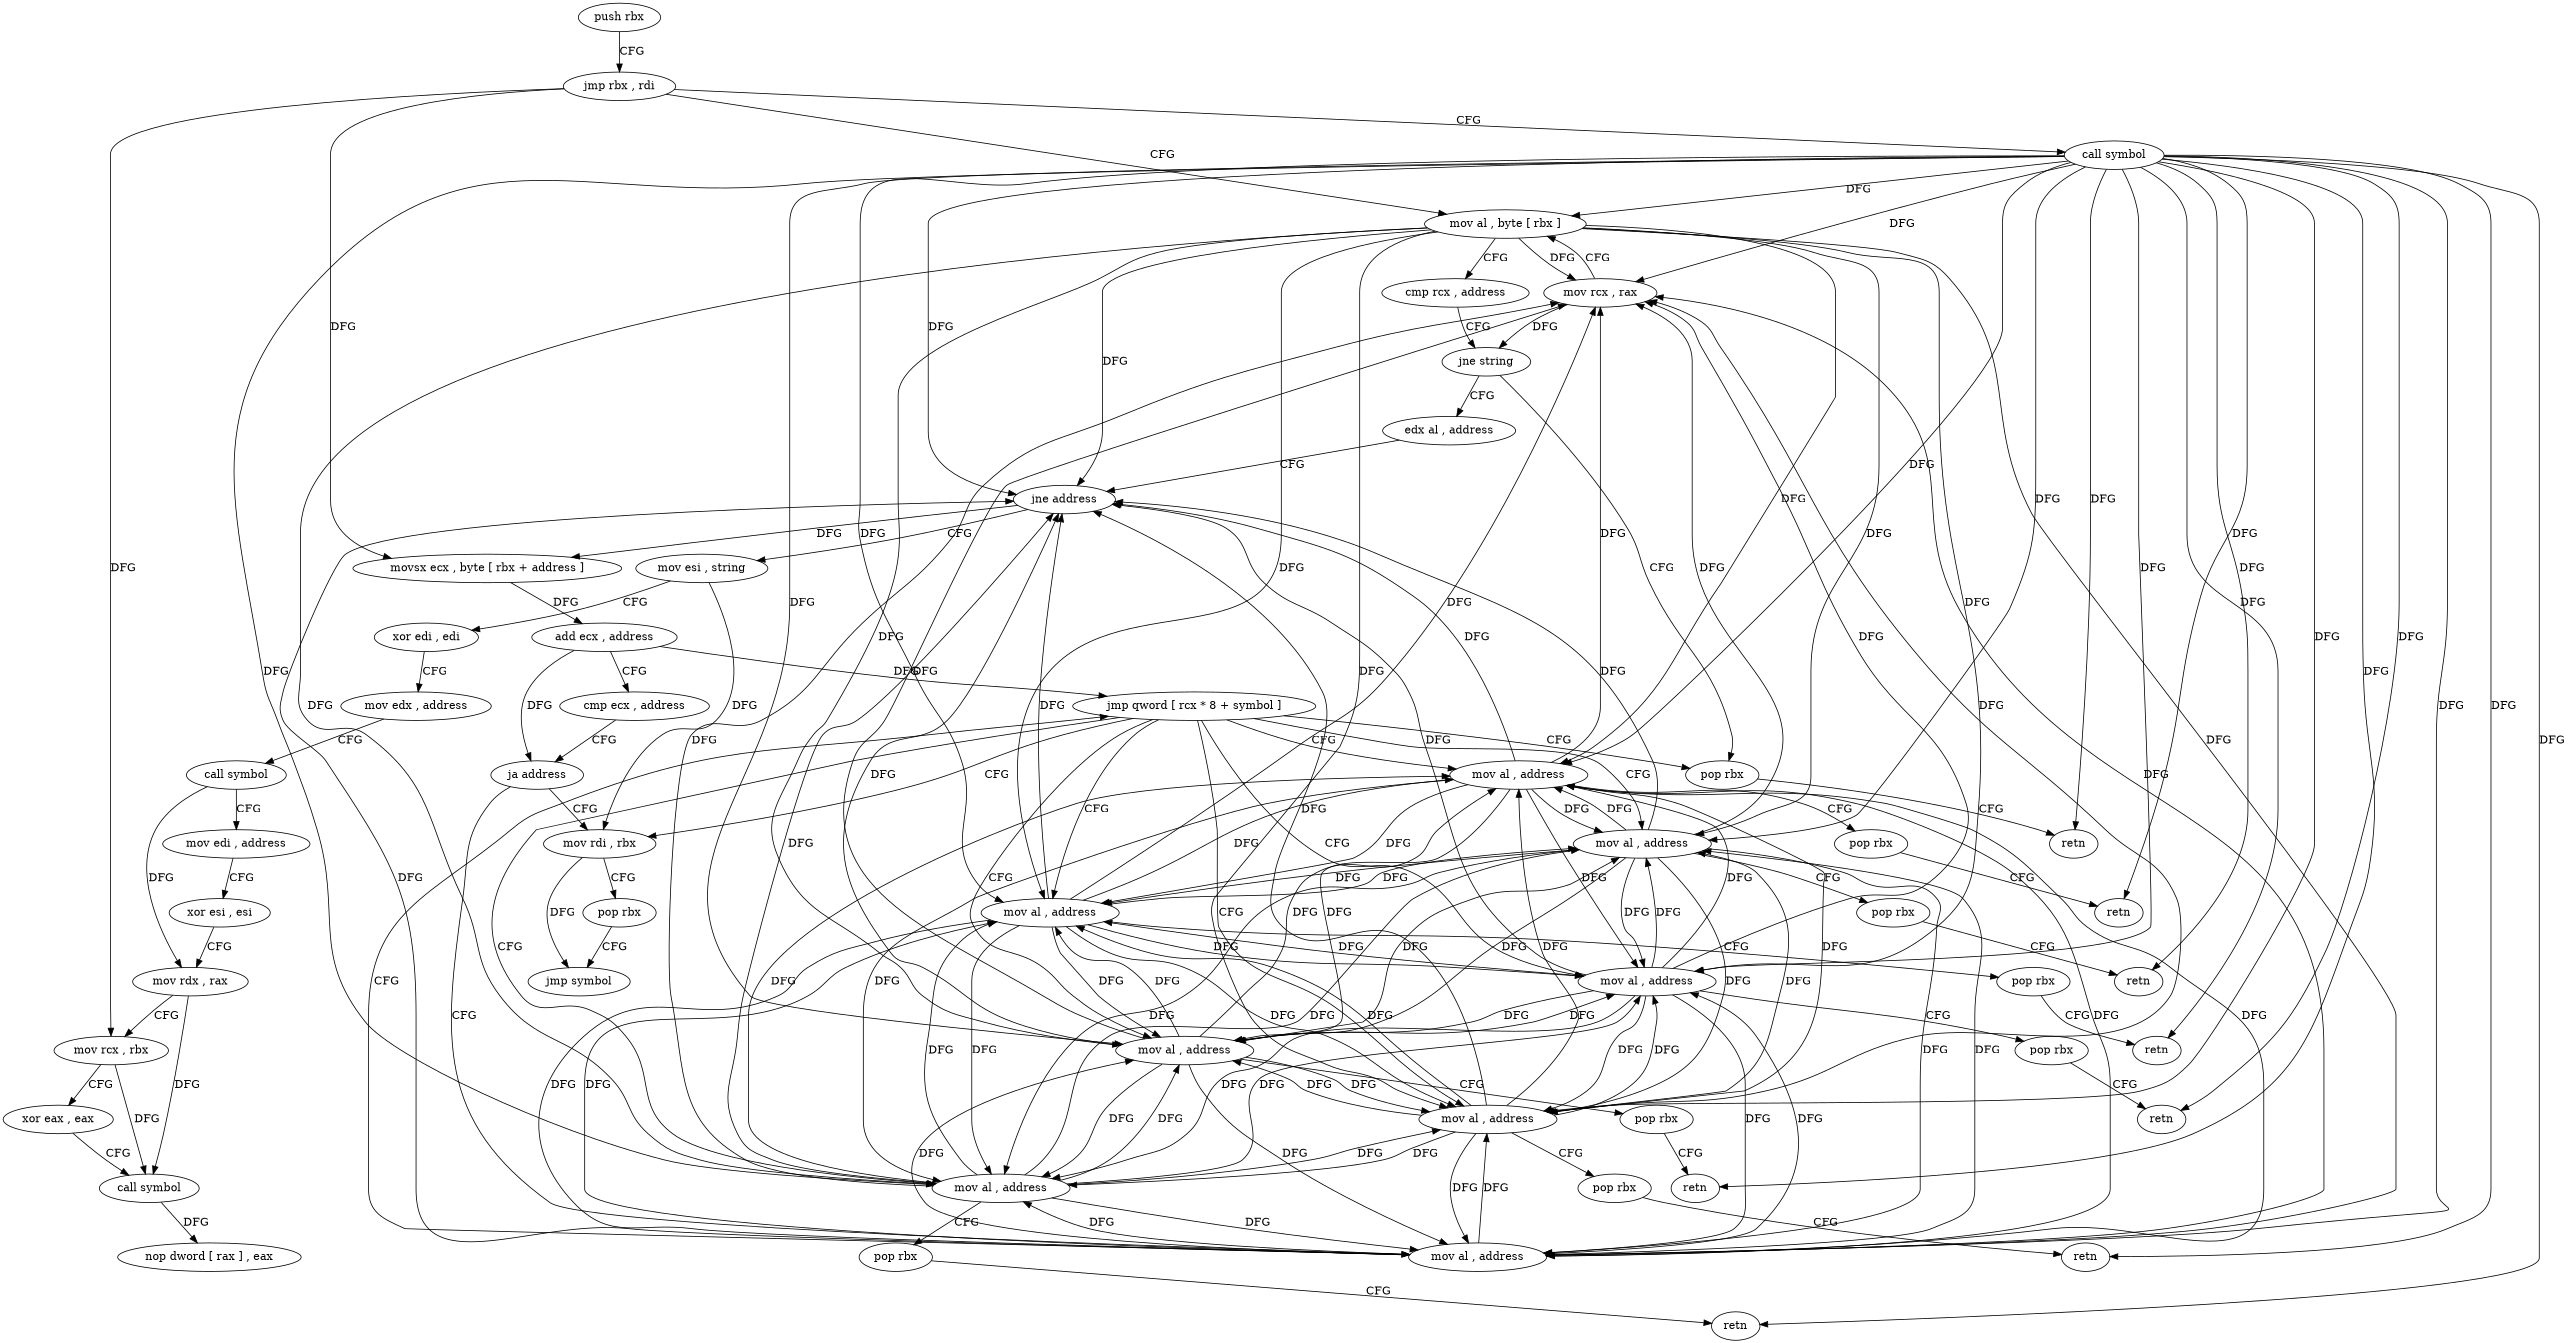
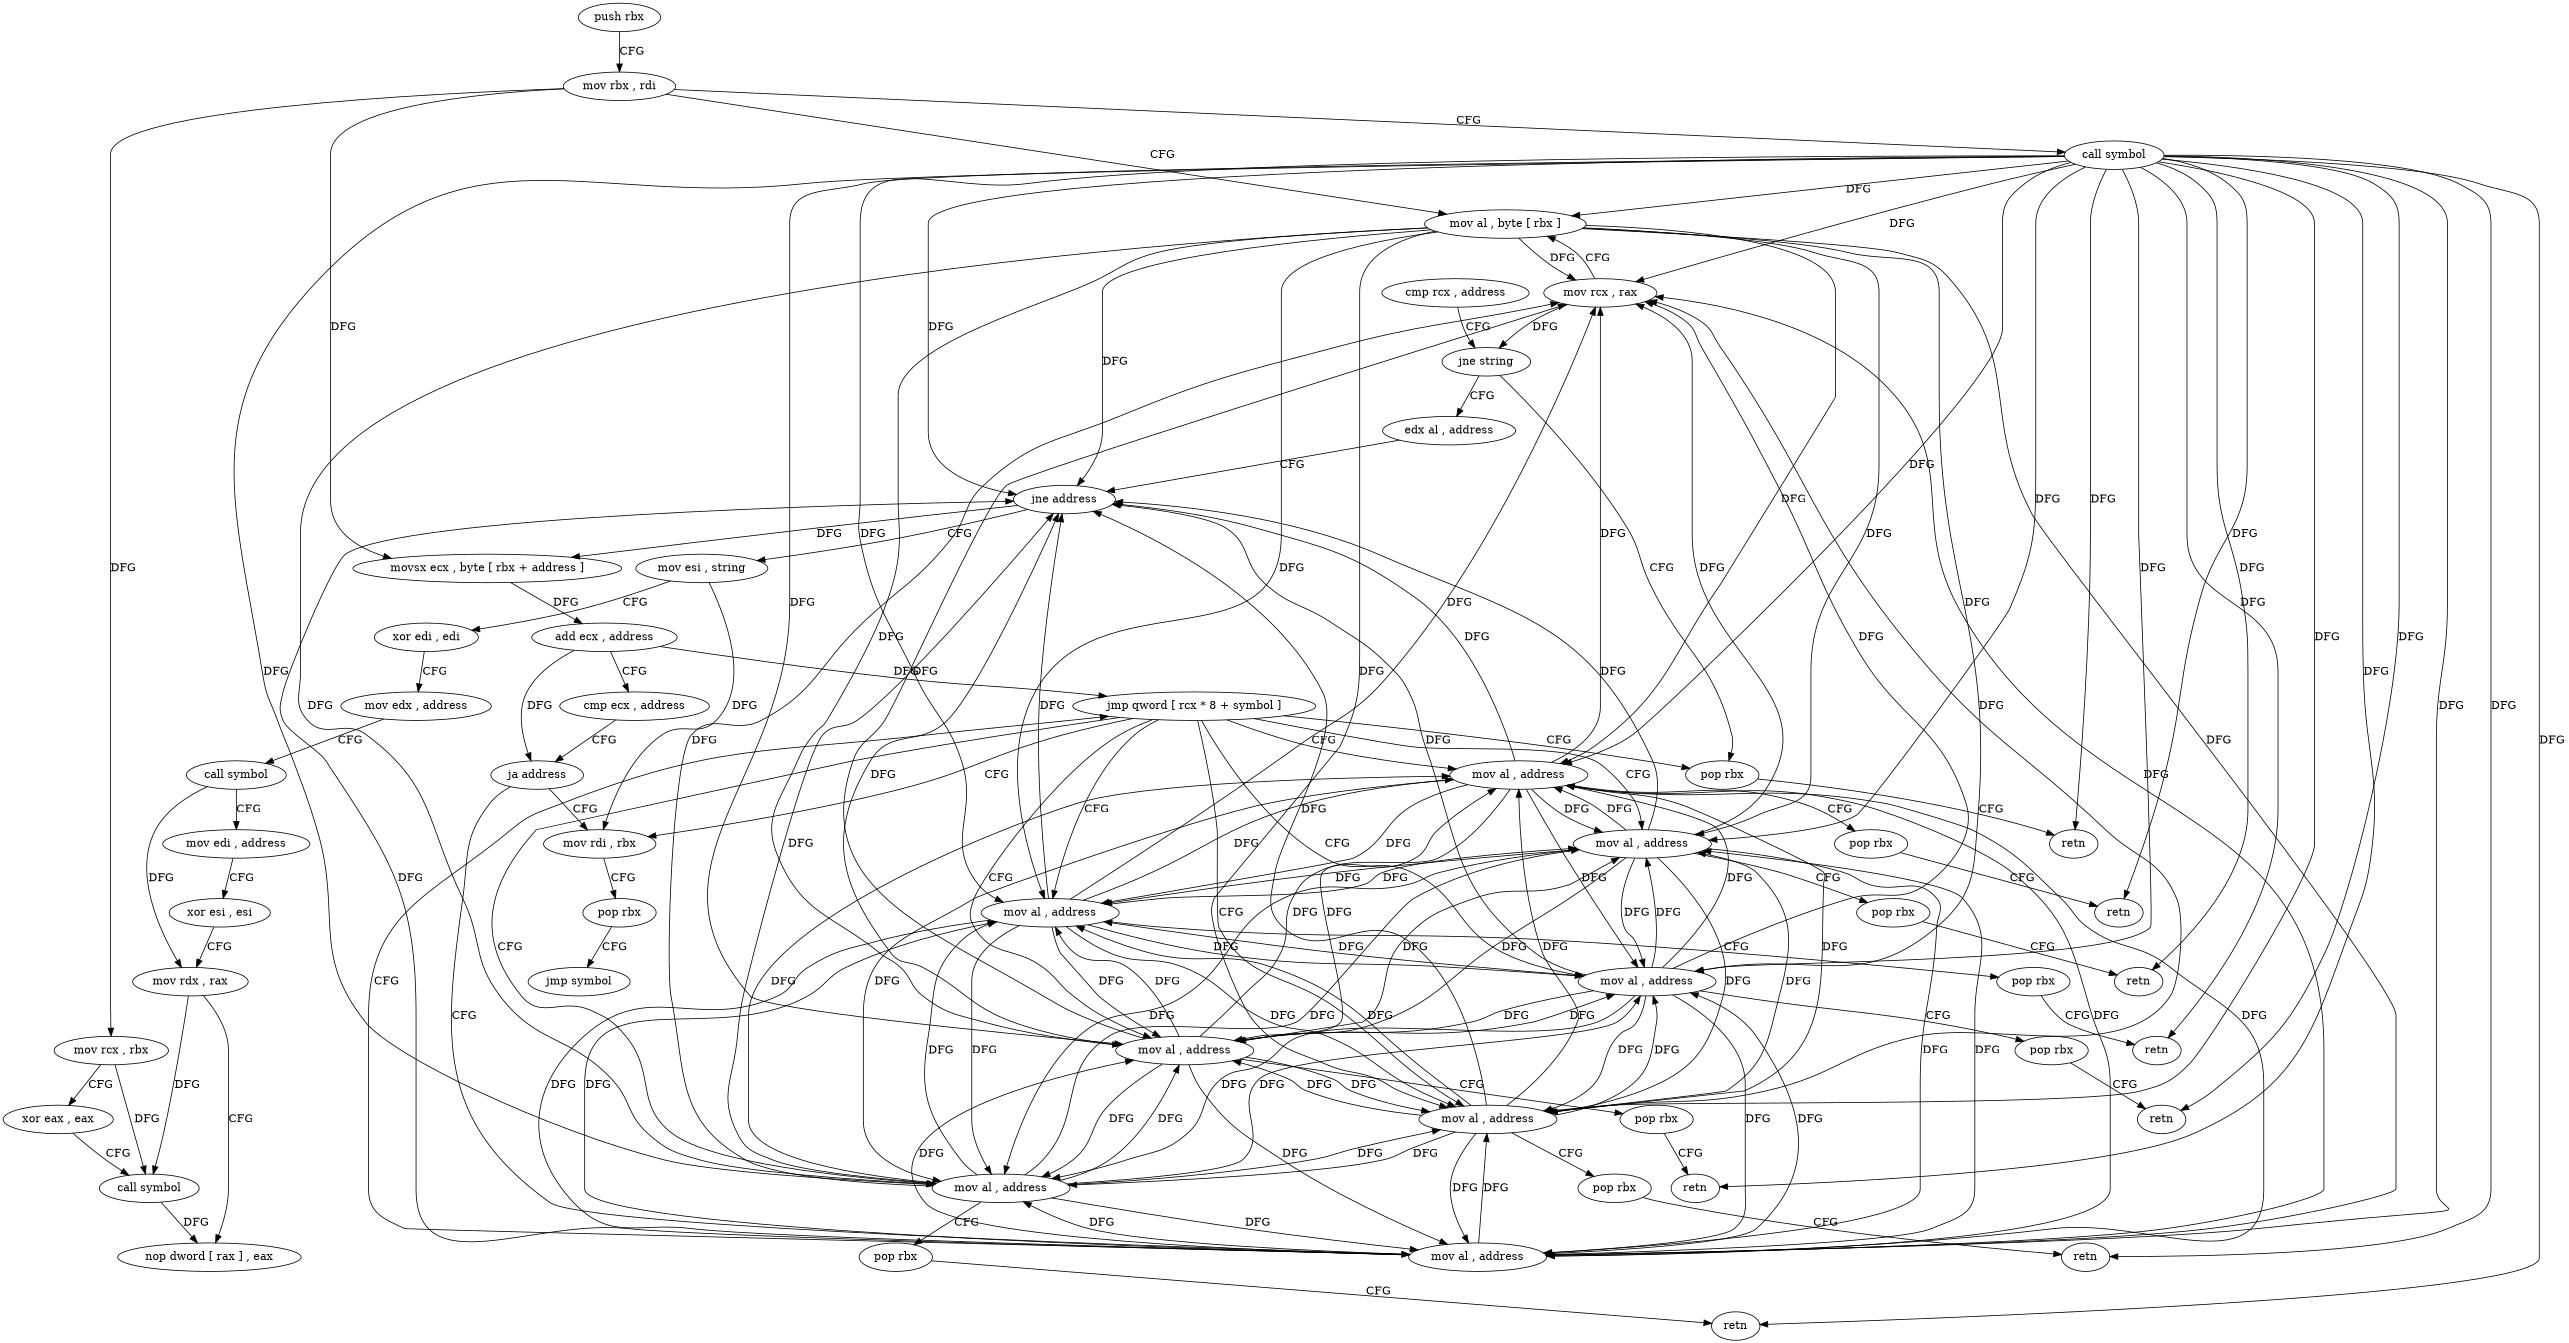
(620, 86) -> (620, 86)
(1483, 255) -> none
(548, 905) -> none
(151, 1013) -> (228, 1113)
